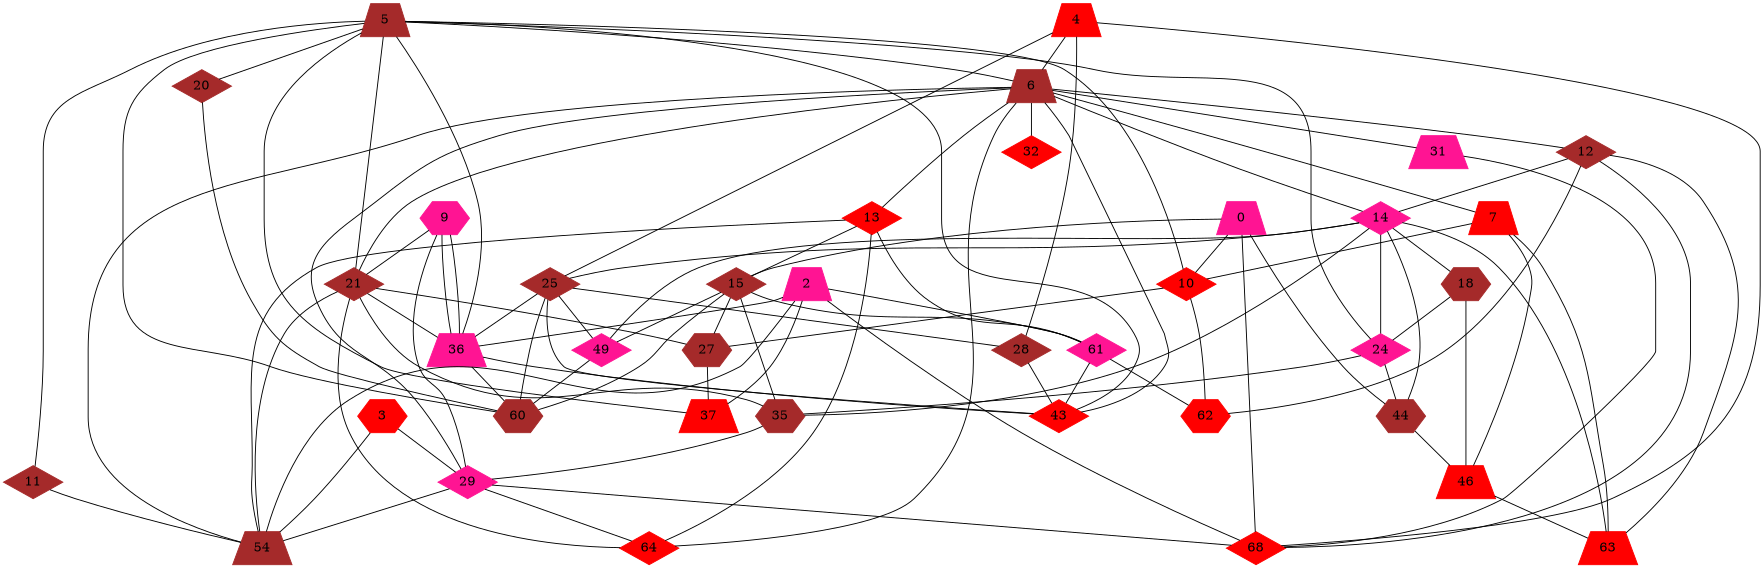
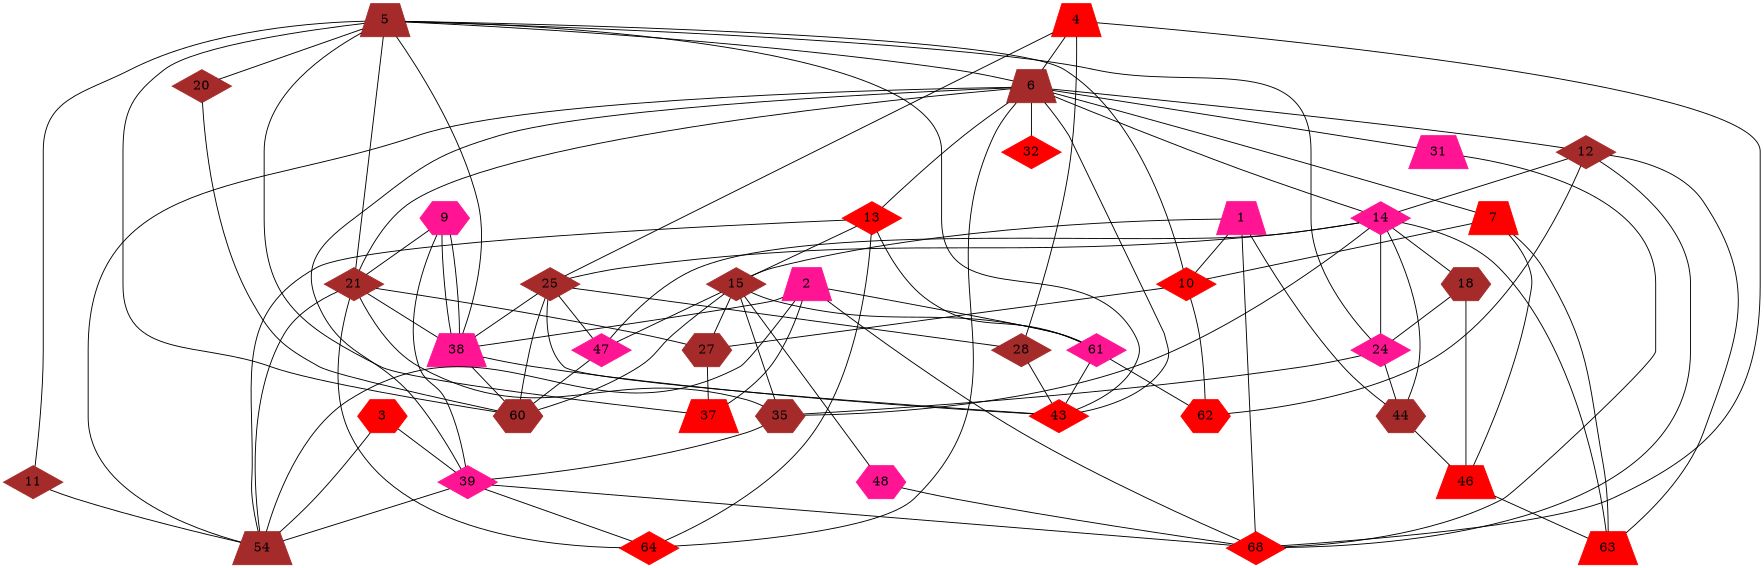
(1241, 218) -> (1241, 218)
(457, 350) -> (457, 350)
(601, 350) -> (601, 350)
(468, 482) -> (468, 482)
none -> (881, 482)
